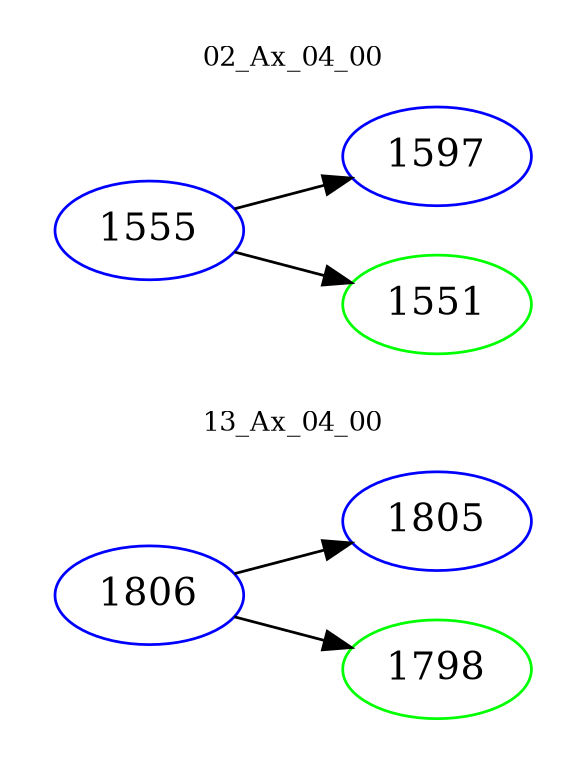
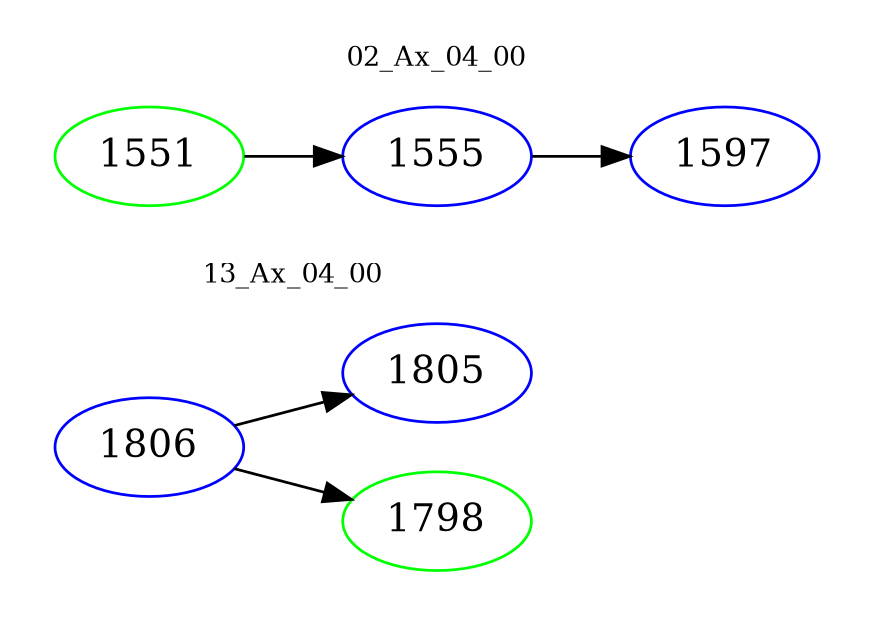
(280, 264) -> (279, 156)
